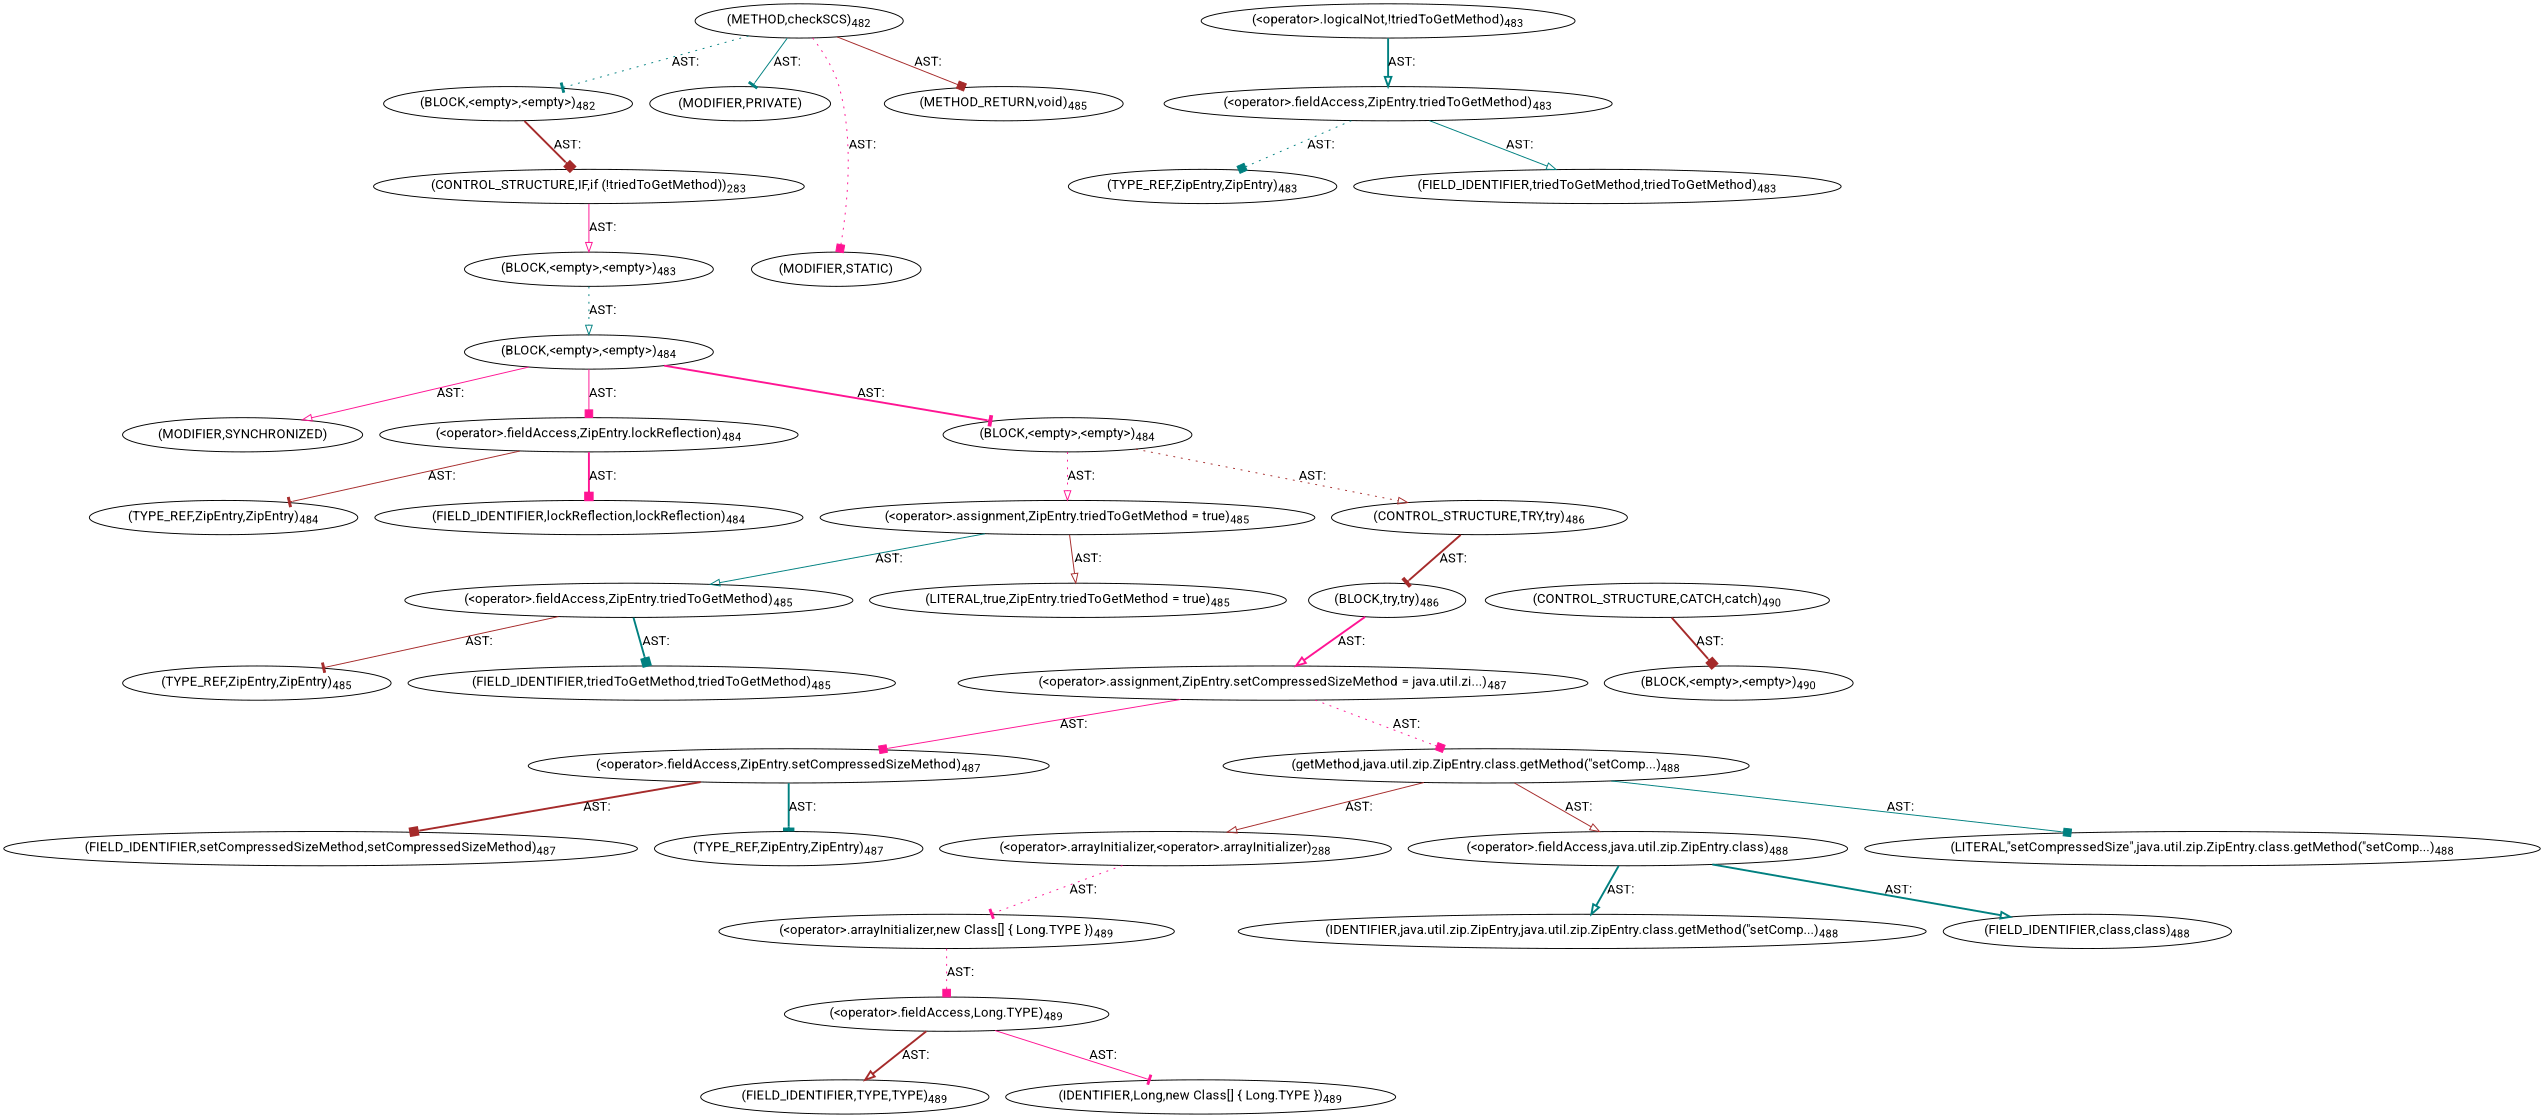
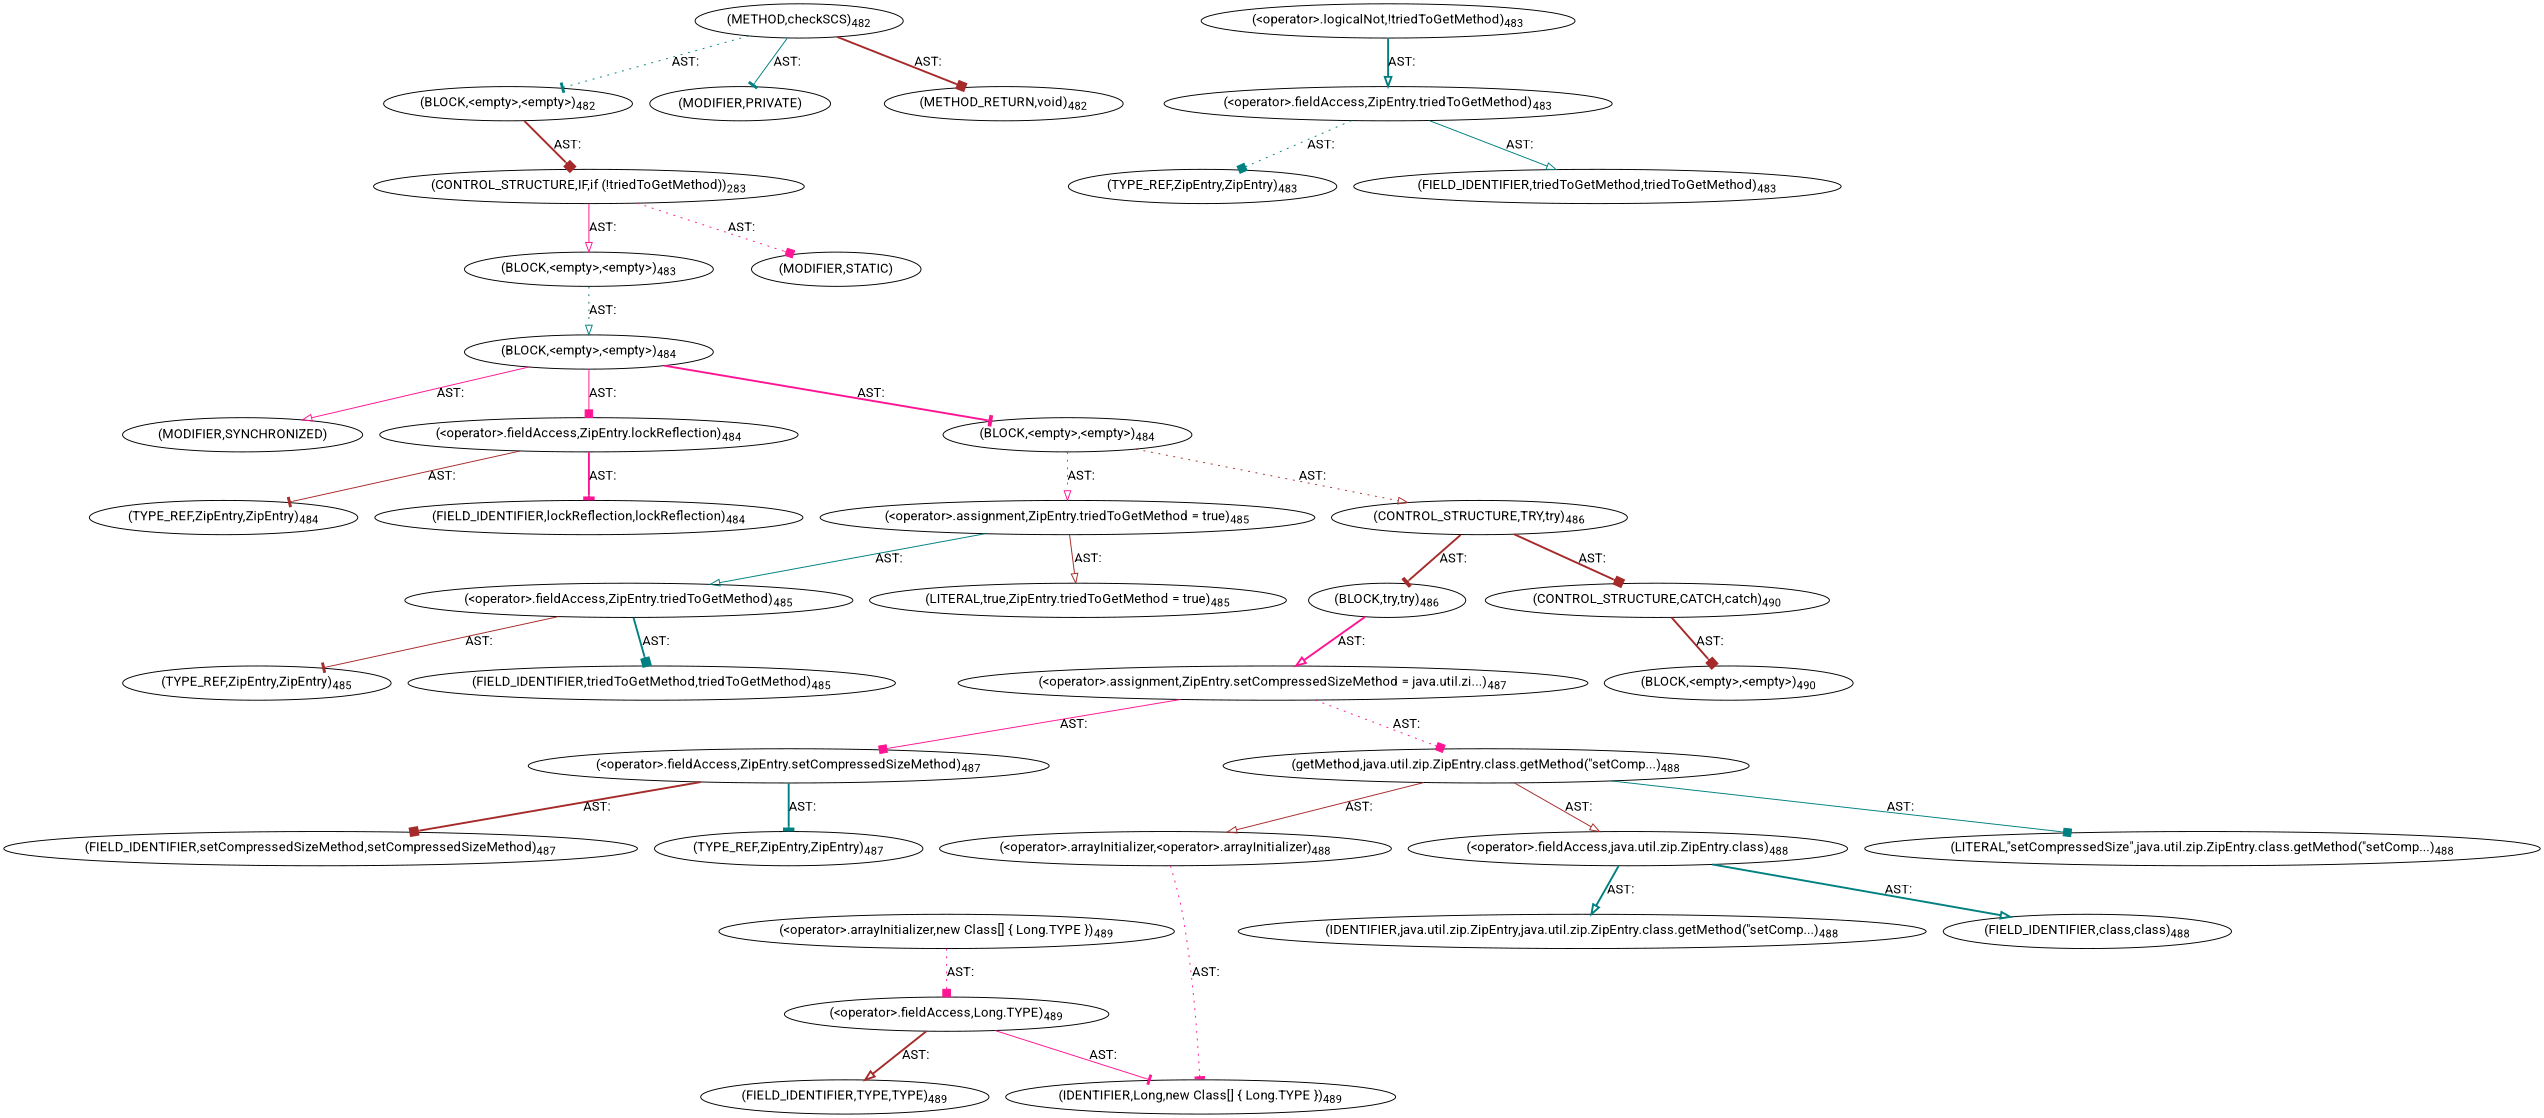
(897, 60) -> (897, 60)
(1078, 102) -> (1078, 102)
(847, 137) -> (711, 227)
(589, 474) -> (589, 474)
none -> (1564, 557)
(1322, 847) -> (1322, 847)
(1058, 889) -> (1191, 970)
